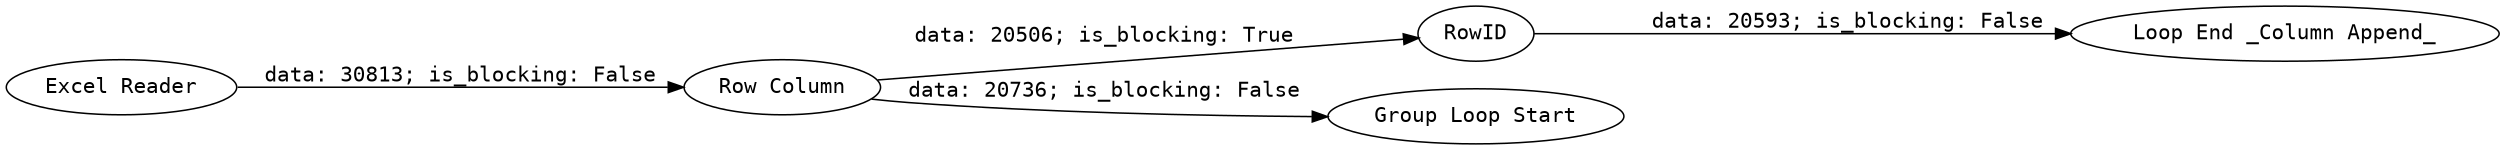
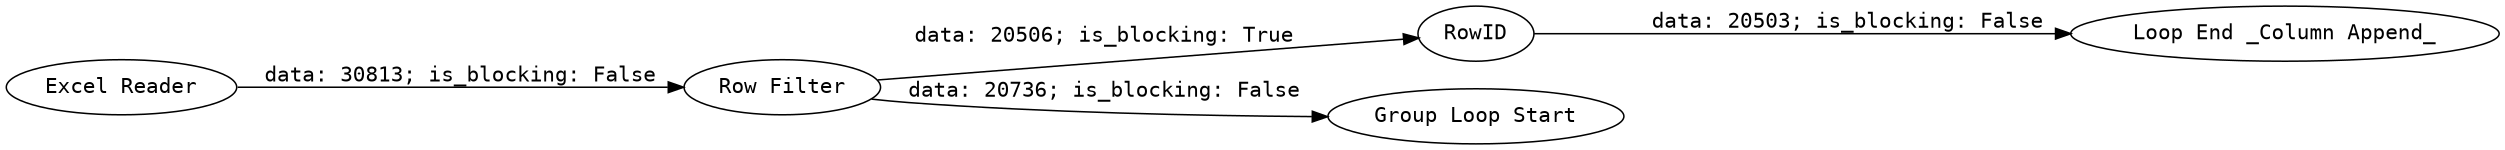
(1848, 22) -> (1848, 22)
(782, 87) -> (782, 87)
